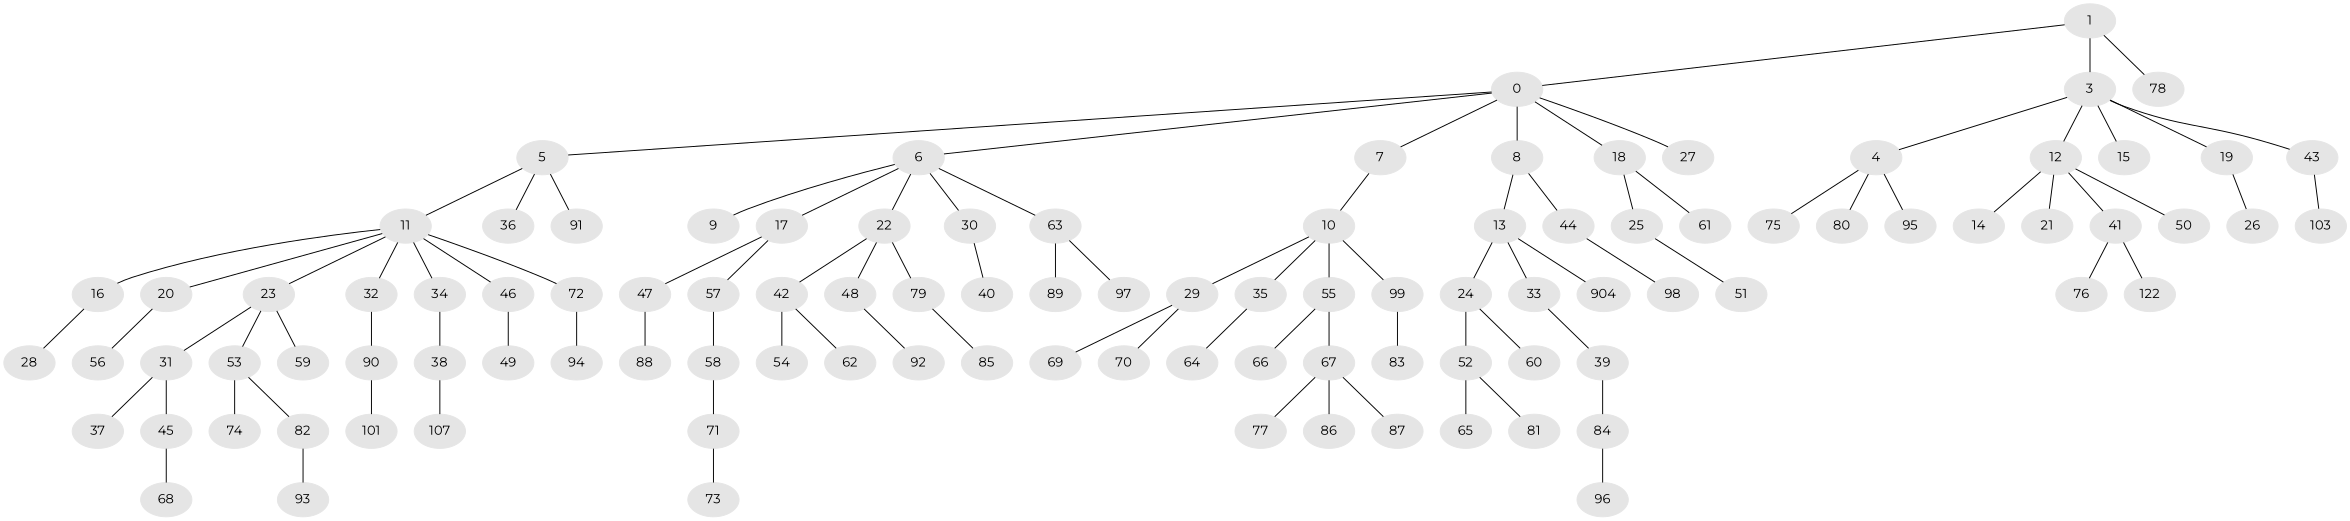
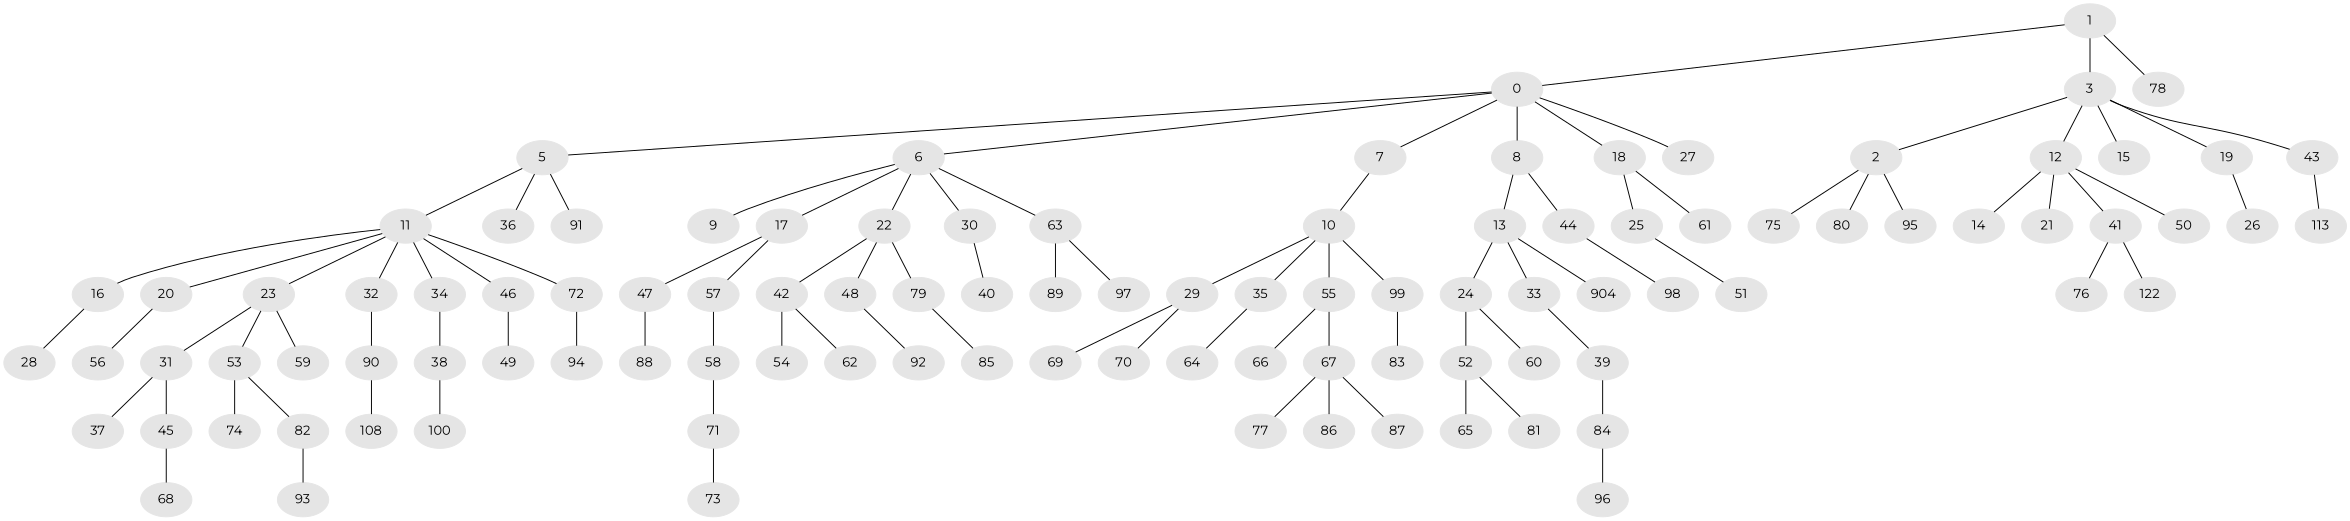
(1876, 158) -> (1876, 158)
(2321, 226) -> (2321, 226)
(371, 431) -> (371, 431)
(440, 431) -> (440, 431)
